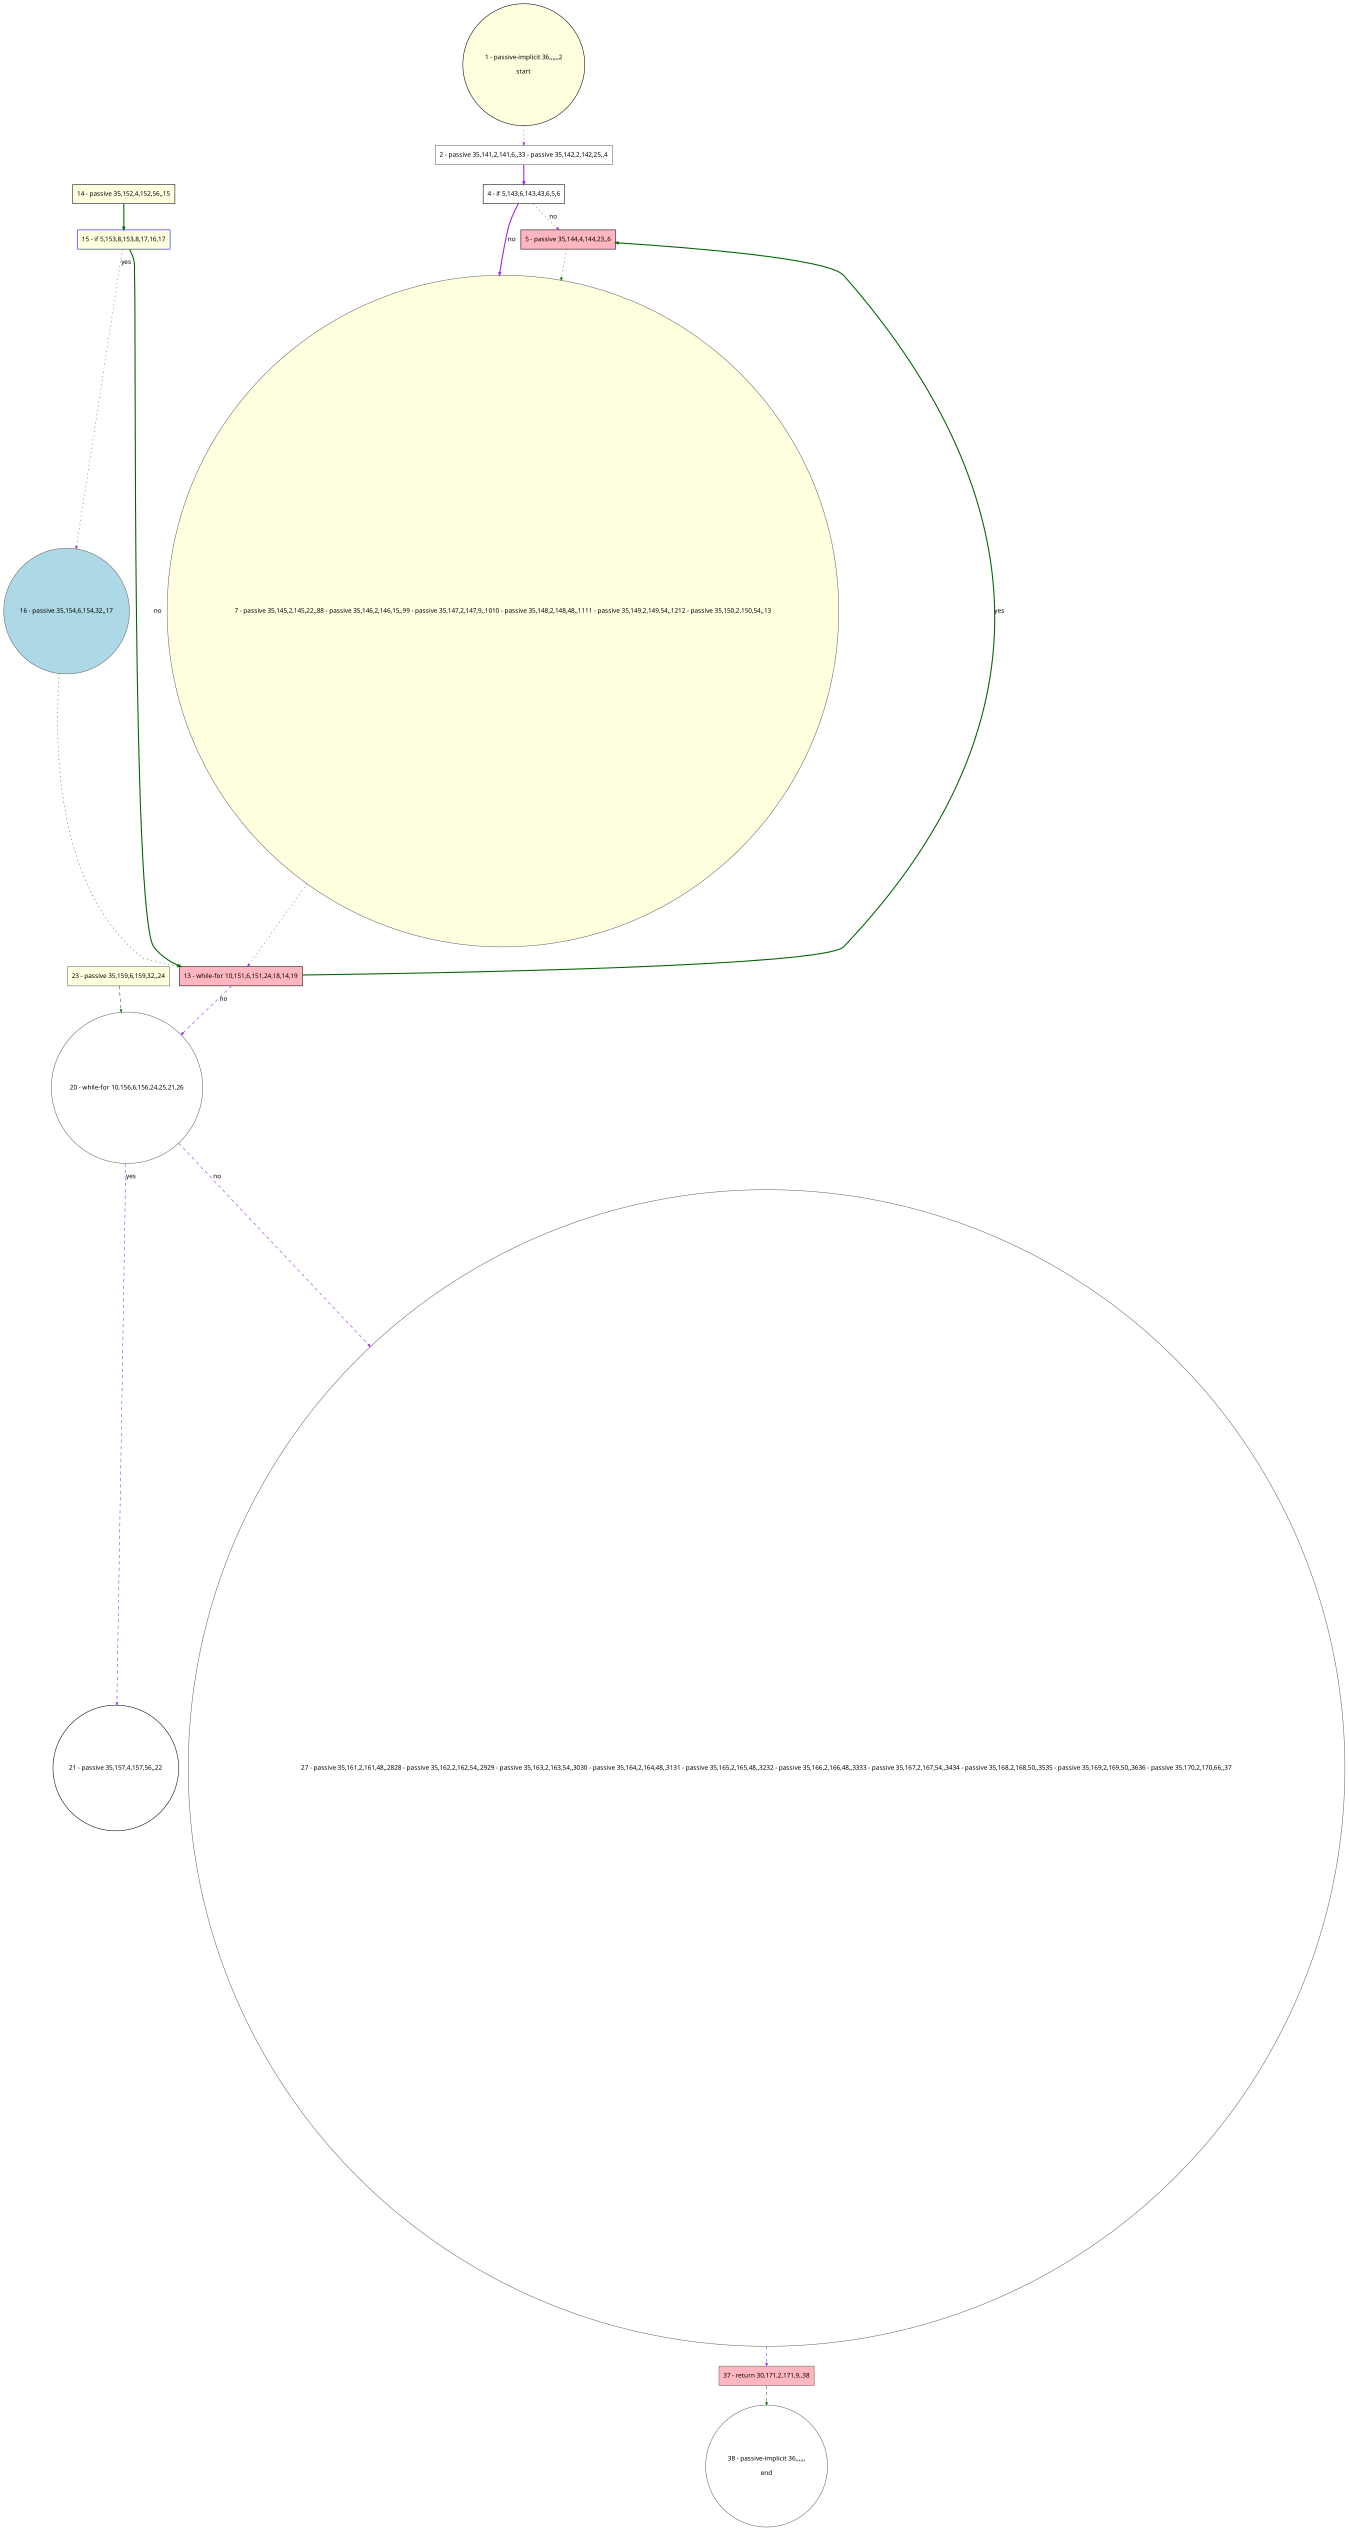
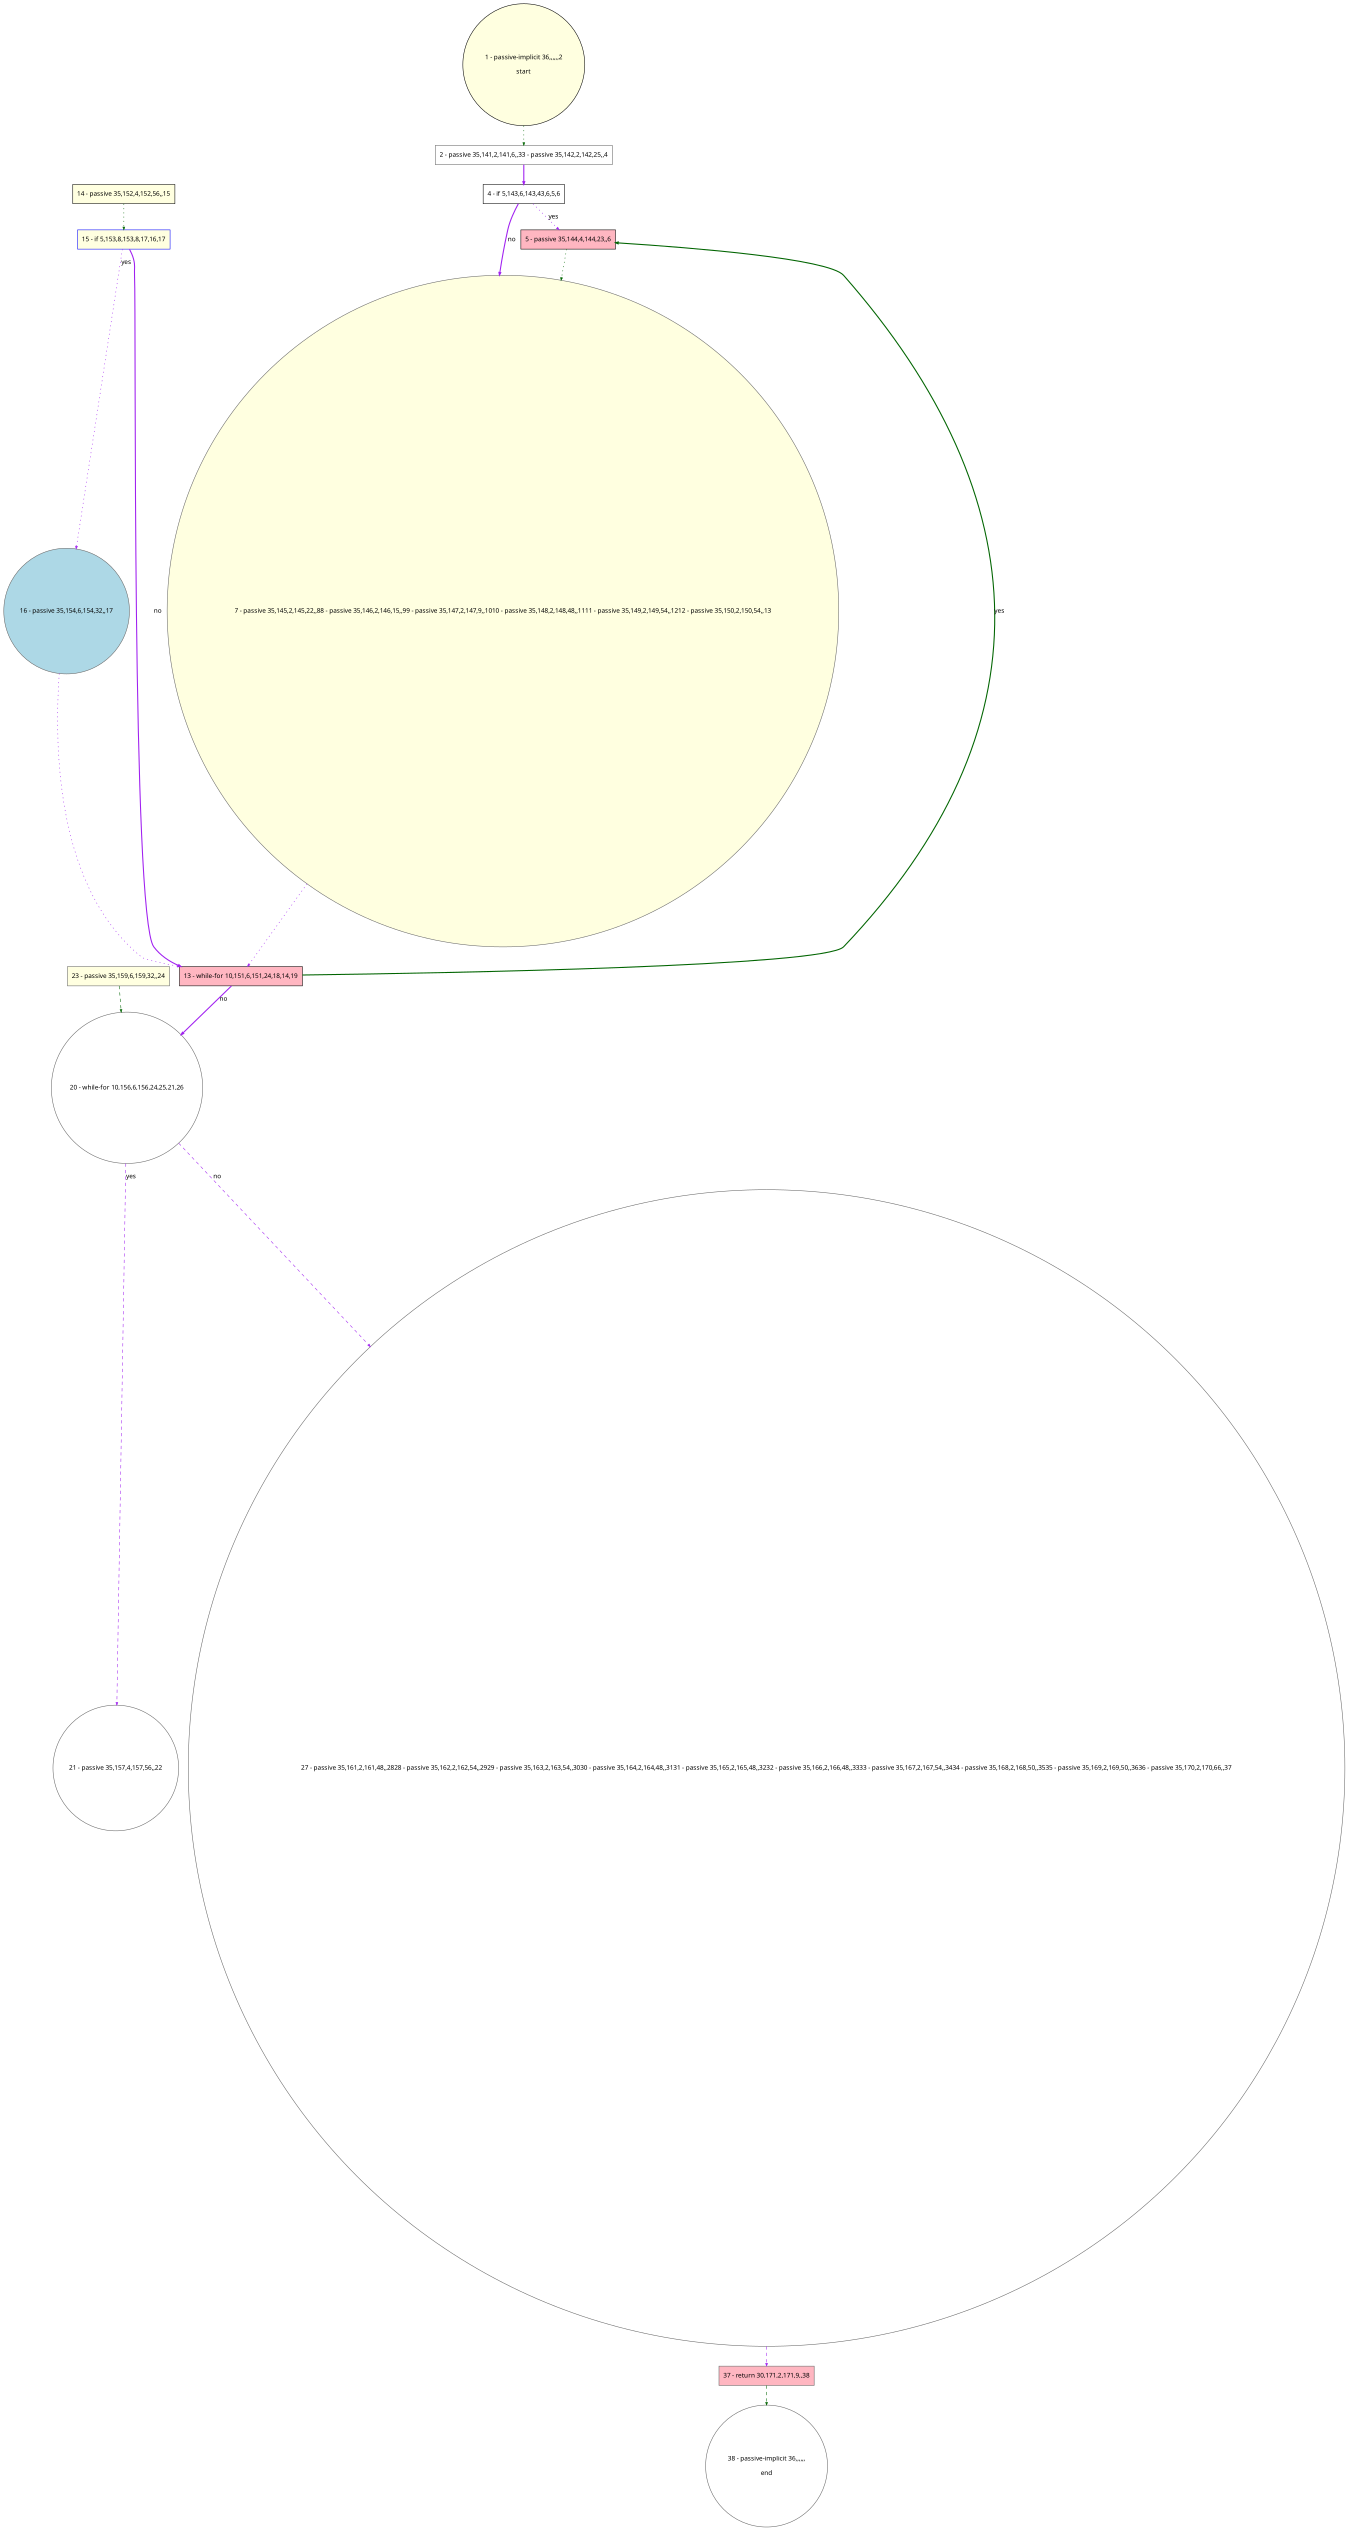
(524, 134) -> (524, 134)
(124, 215) -> (124, 215)
(553, 217) -> (553, 217)
(136, 614) -> (136, 614)
(73, 844) -> (73, 844)
(207, 1009) -> (207, 1009)
(116, 1768) -> (116, 1768)
